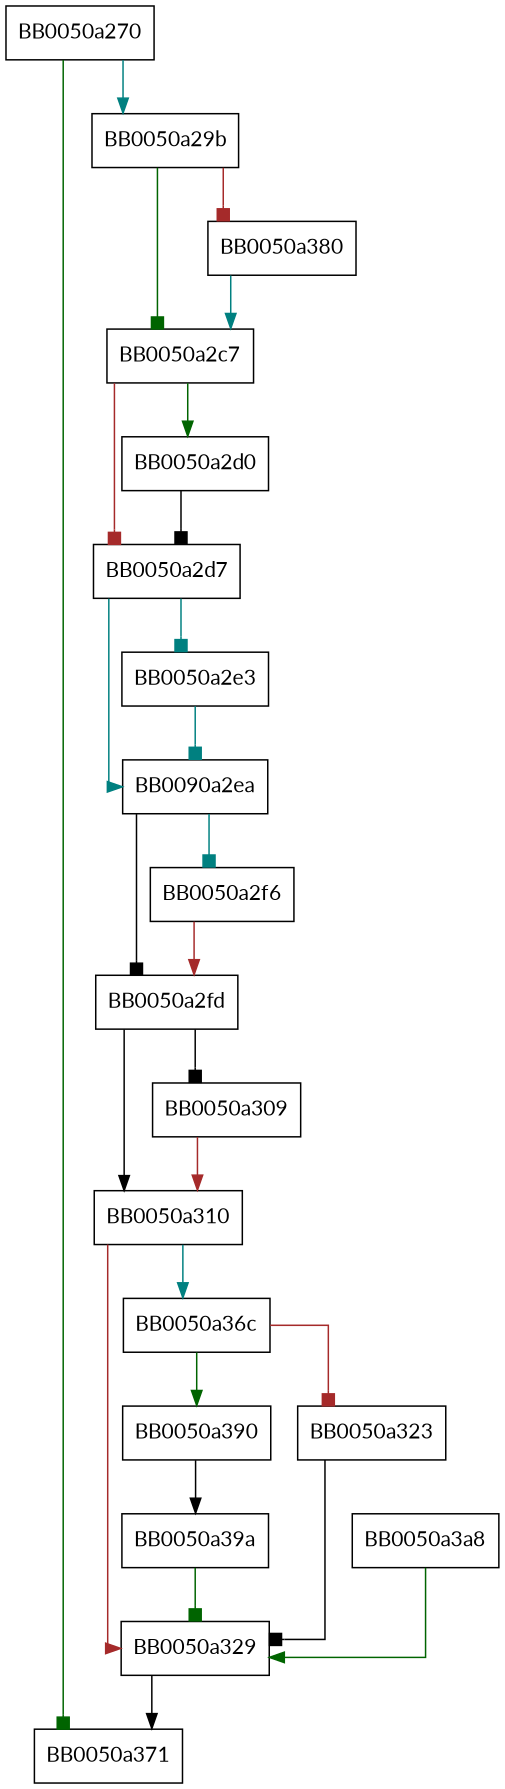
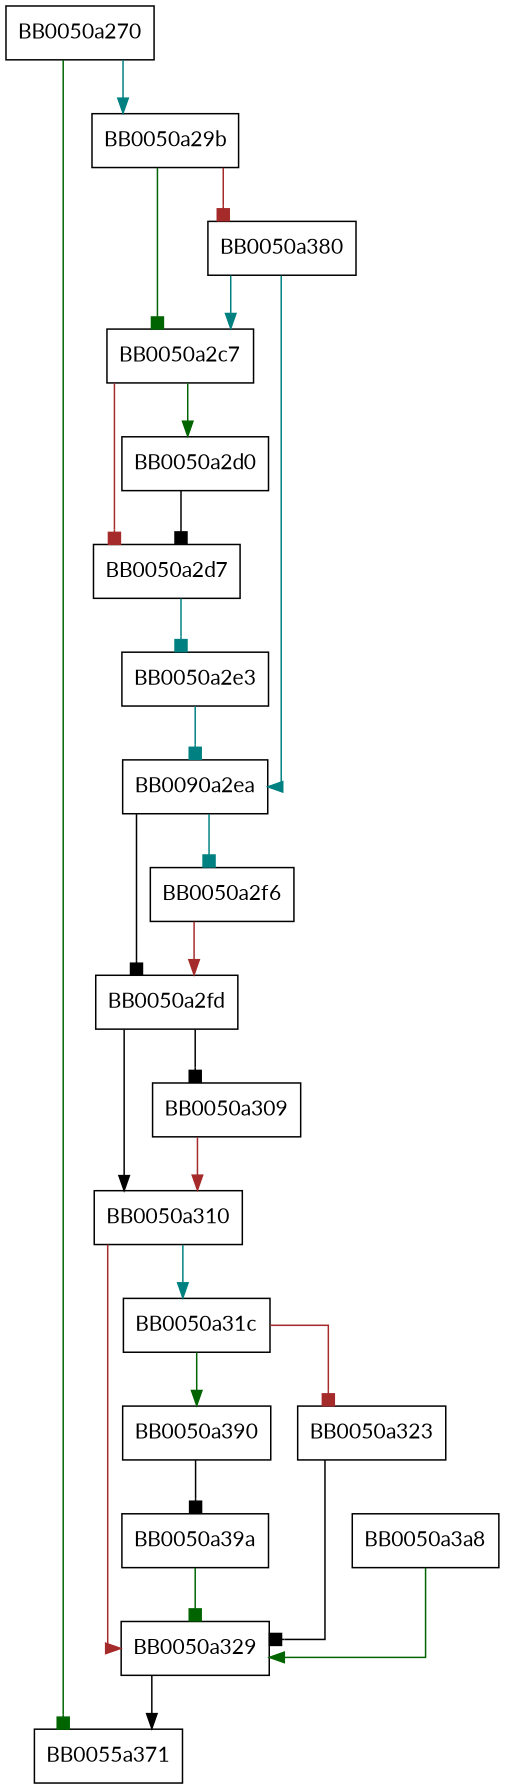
(109, 693) -> (281, 532)
(197, 1325) -> (197, 1325)
(196, 1479) -> (196, 1479)
(108, 1756) -> (108, 1756)
